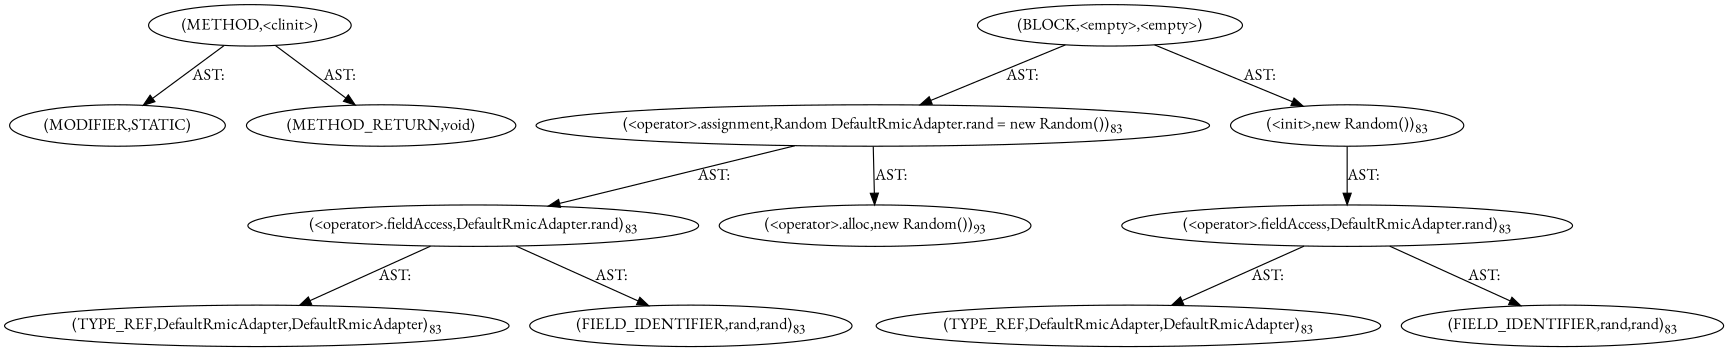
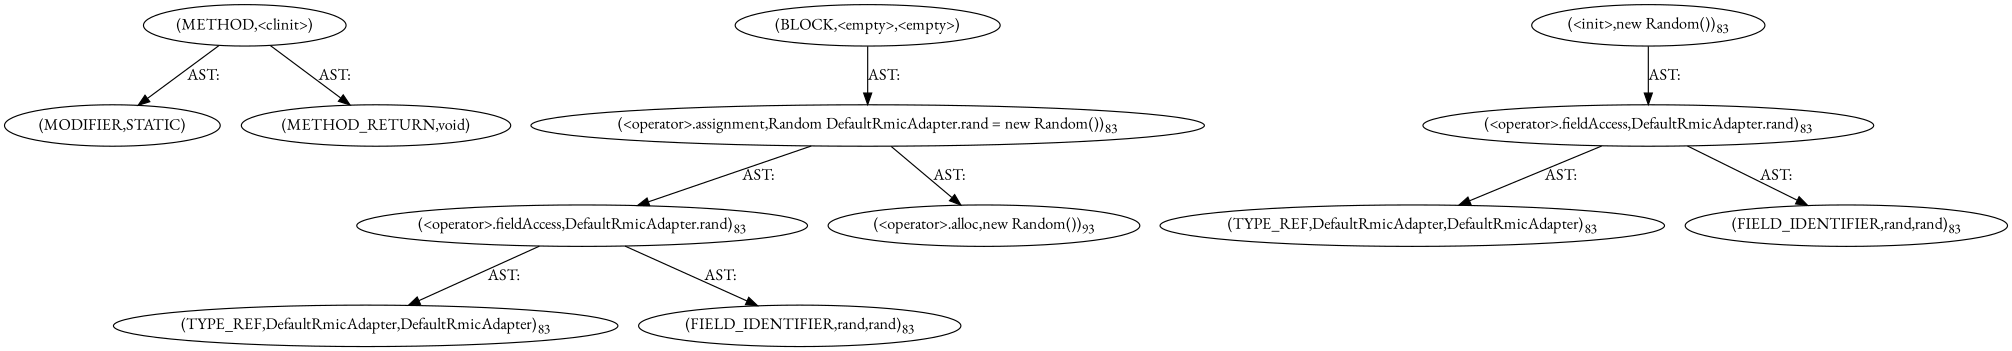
(1223, 73) -> none
